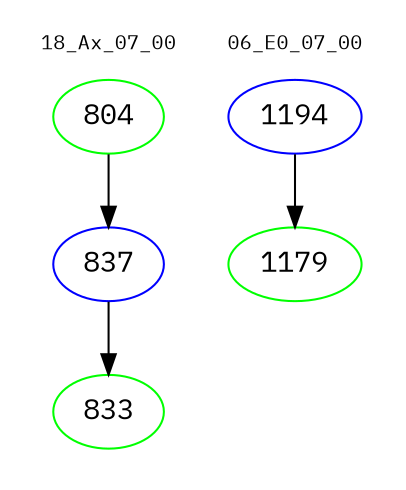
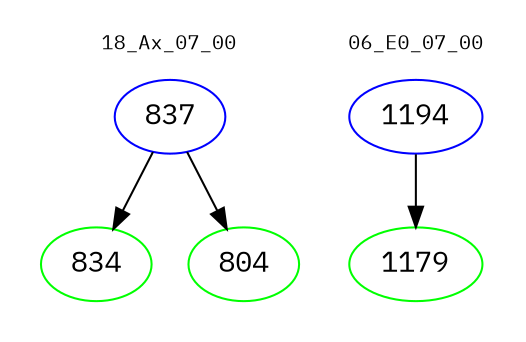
(109, 180) -> (202, 181)
(109, 412) -> (96, 264)
